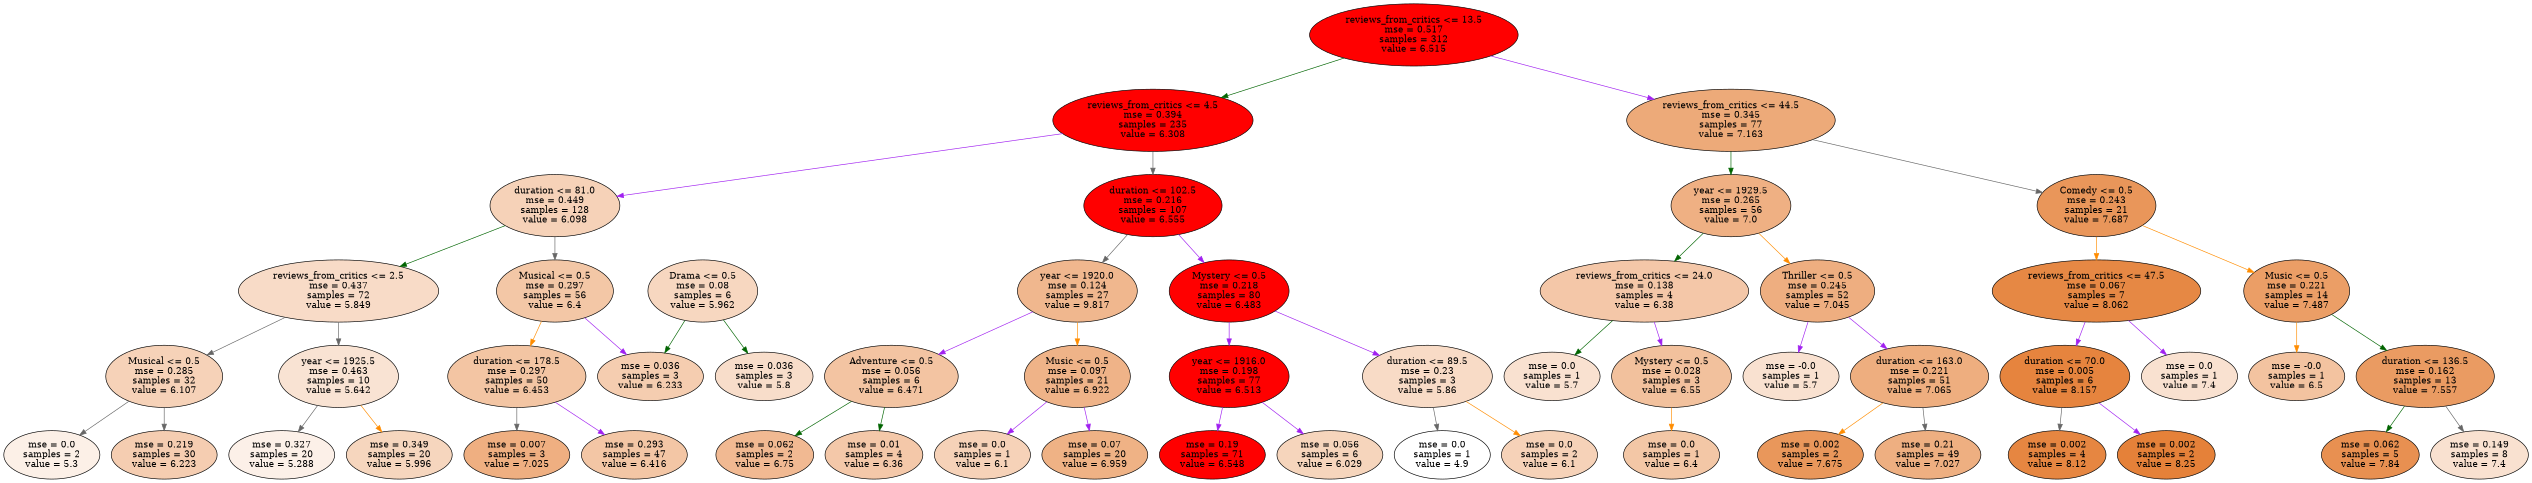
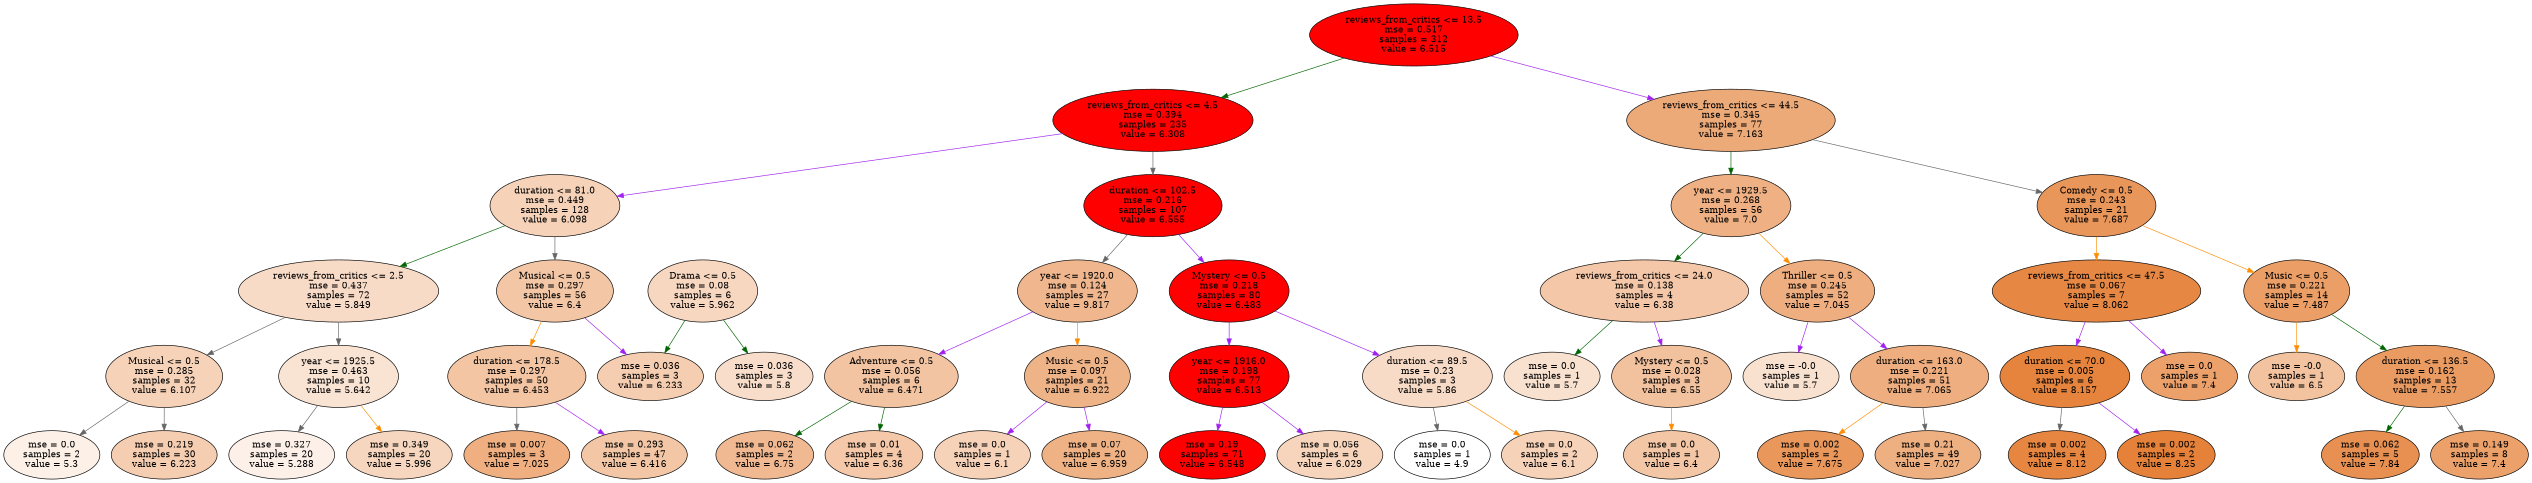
(1731, 206) -> (1731, 206)
(2190, 376) -> (2190, 376)
(2479, 455) -> (2479, 455)
